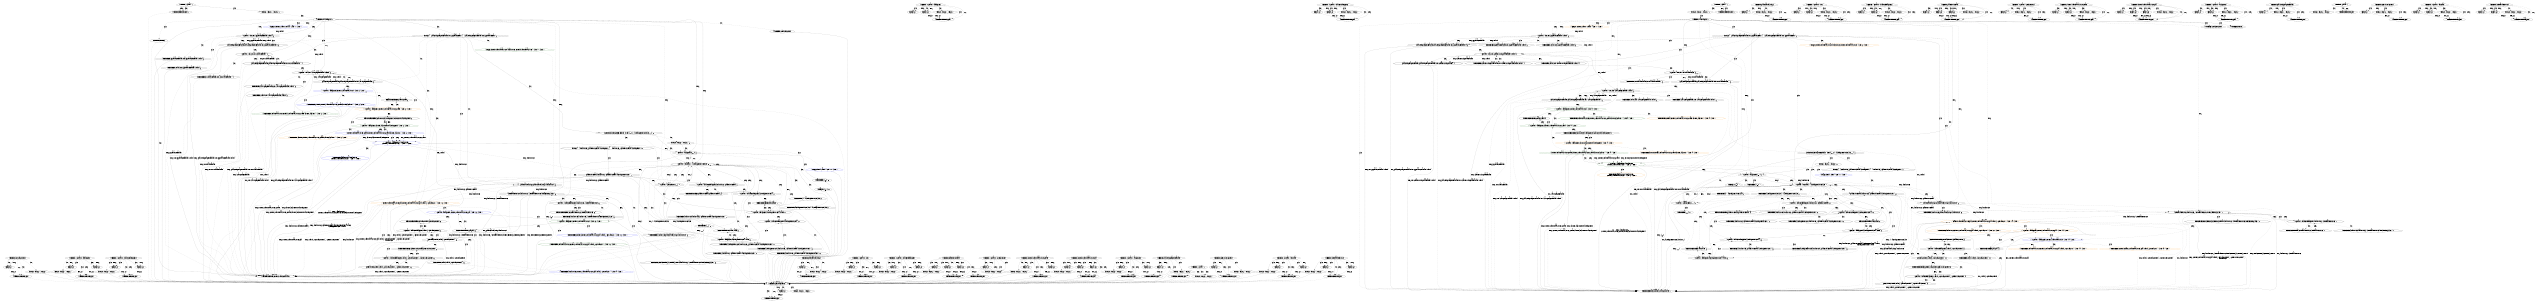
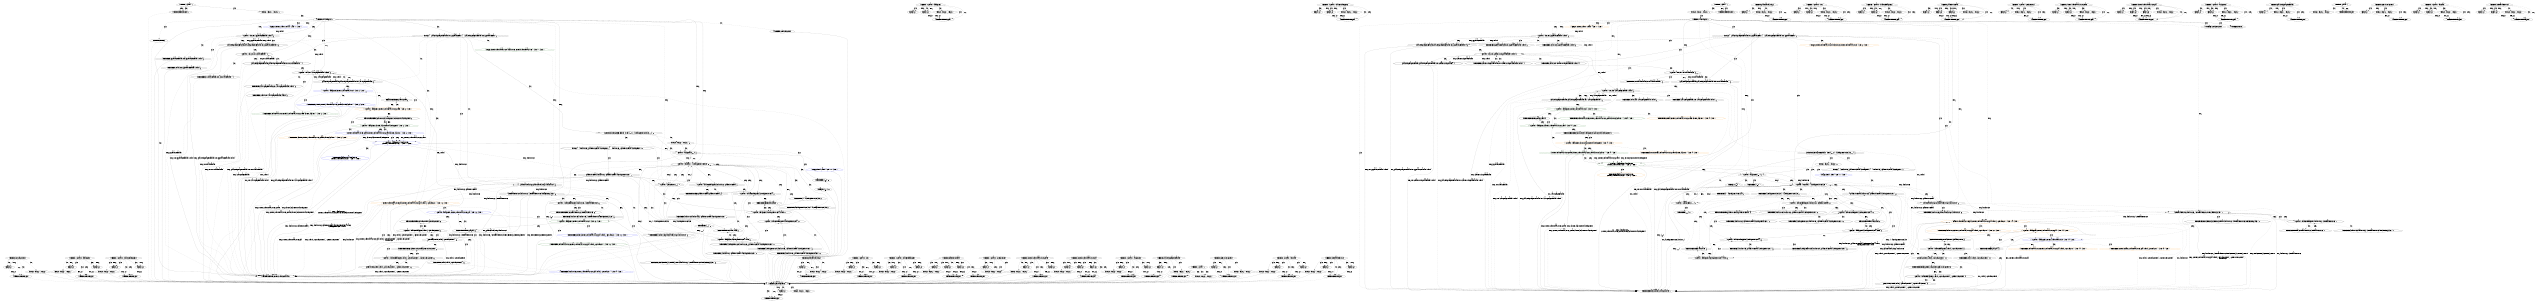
(1540, 59) -> (1540, 59)
